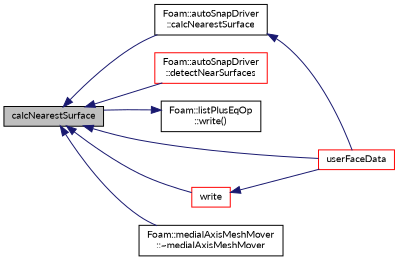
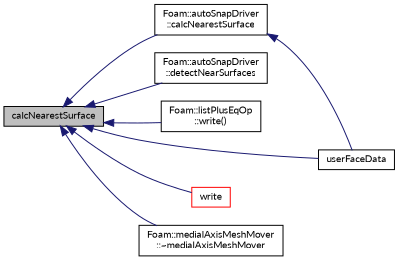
(211, 68) -> (211, 68)
(128, 110) -> (138, 123)
(356, 160) -> (356, 160)
(280, 180) -> none
